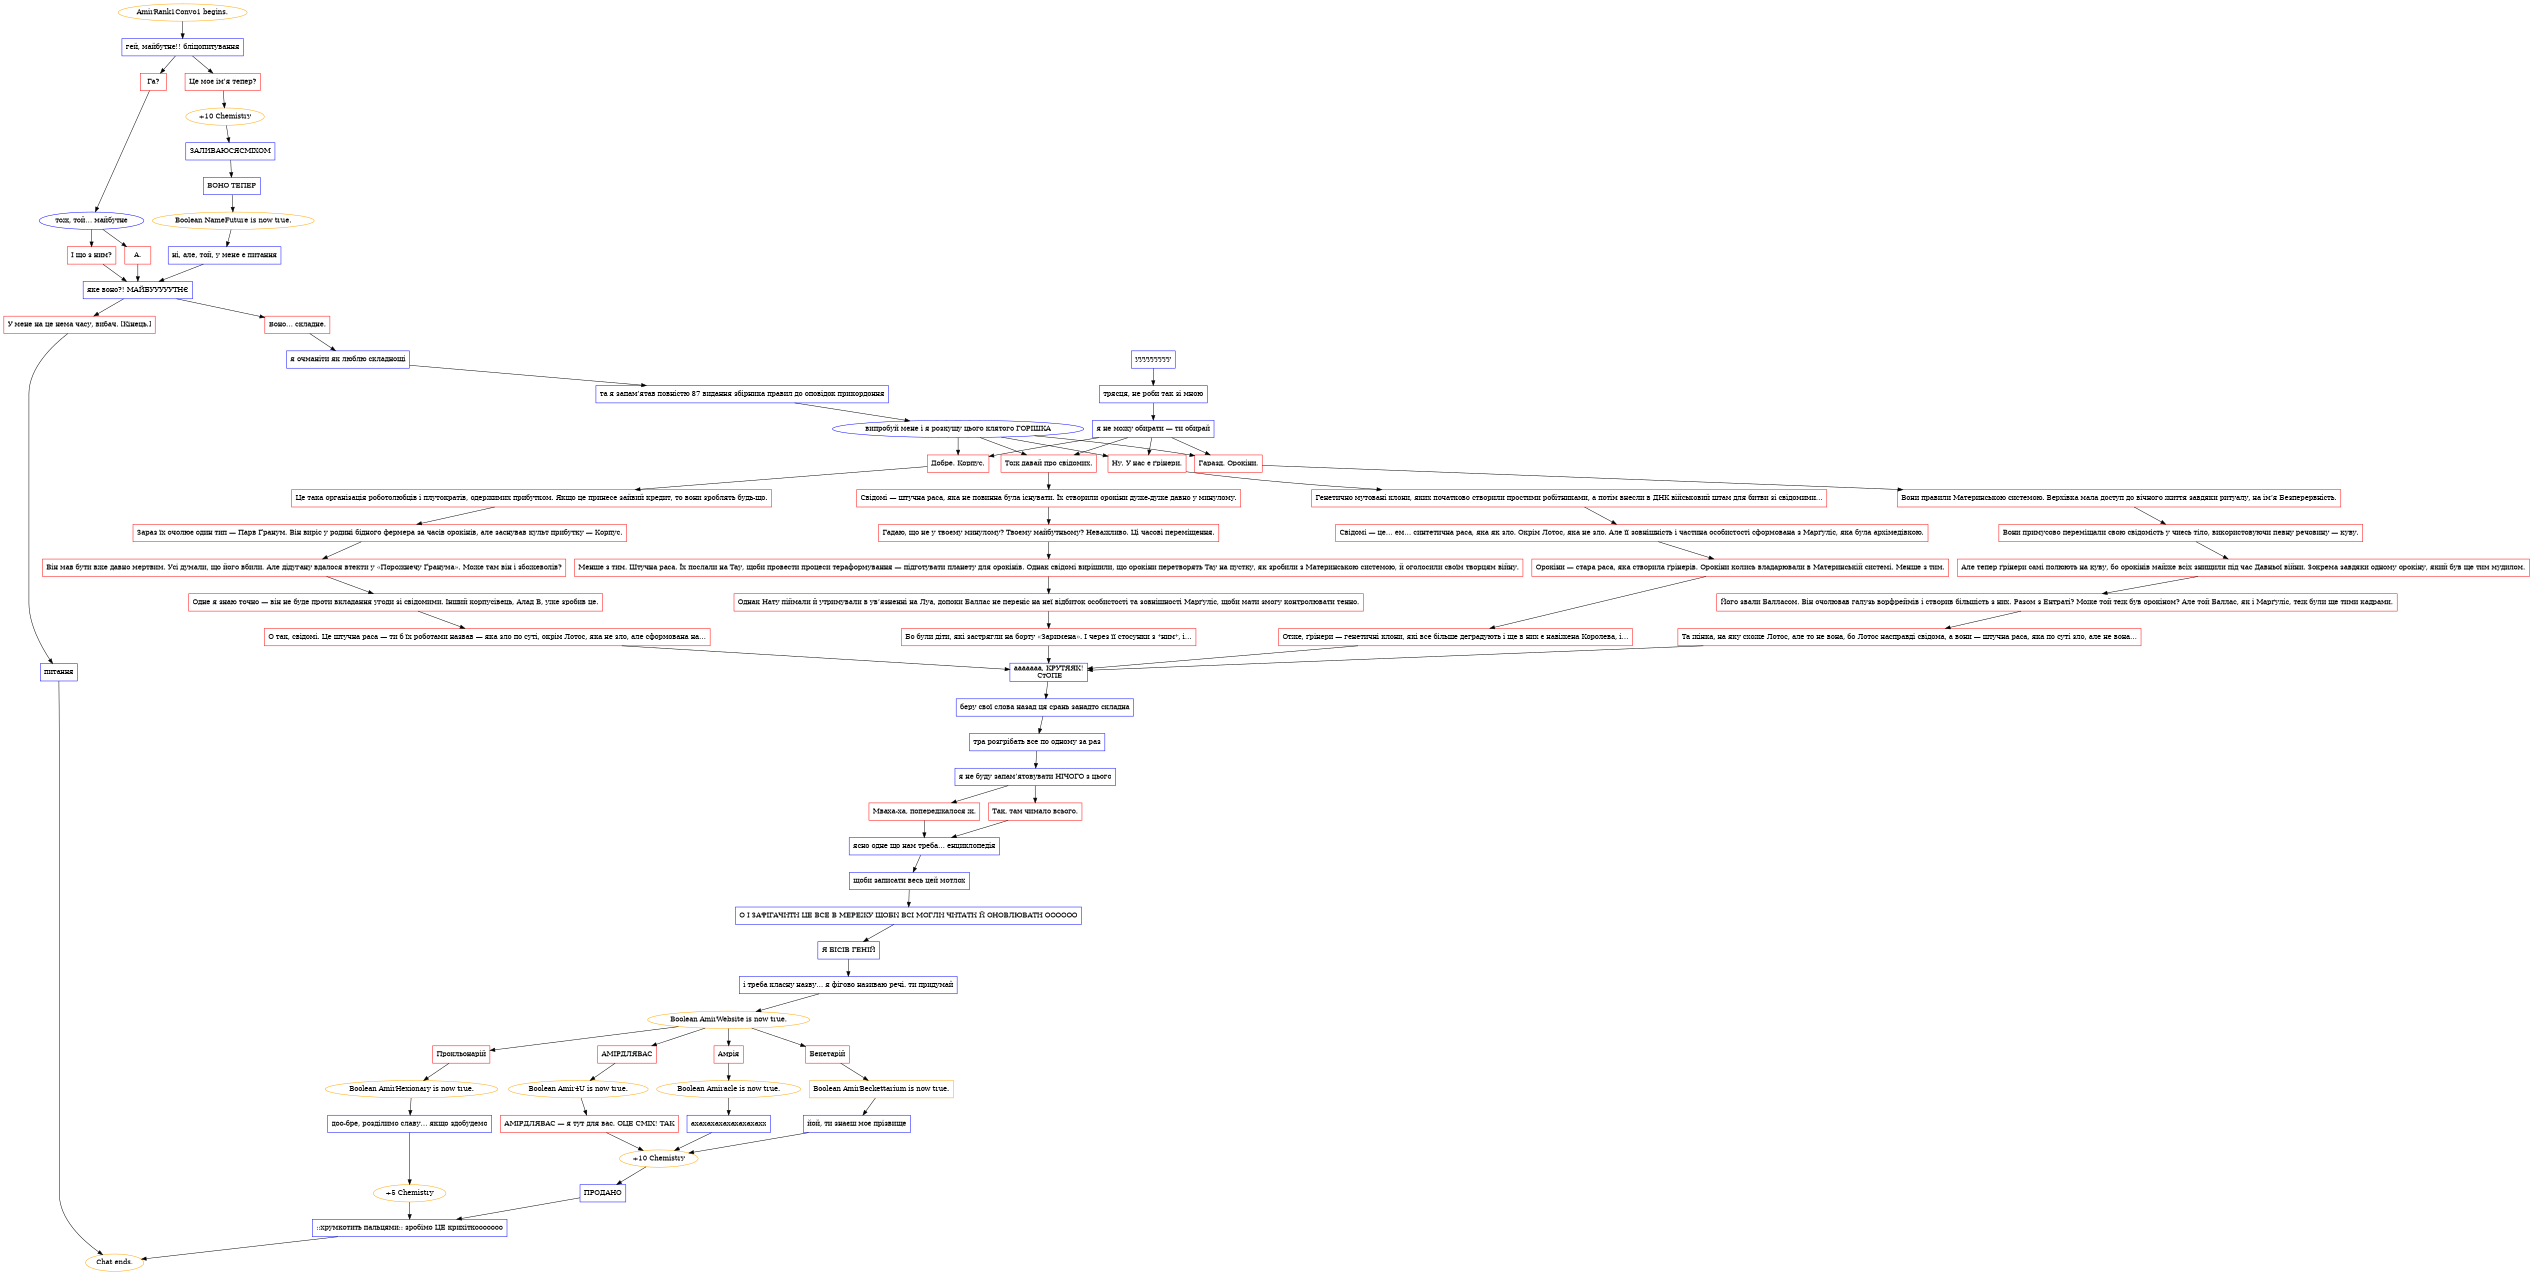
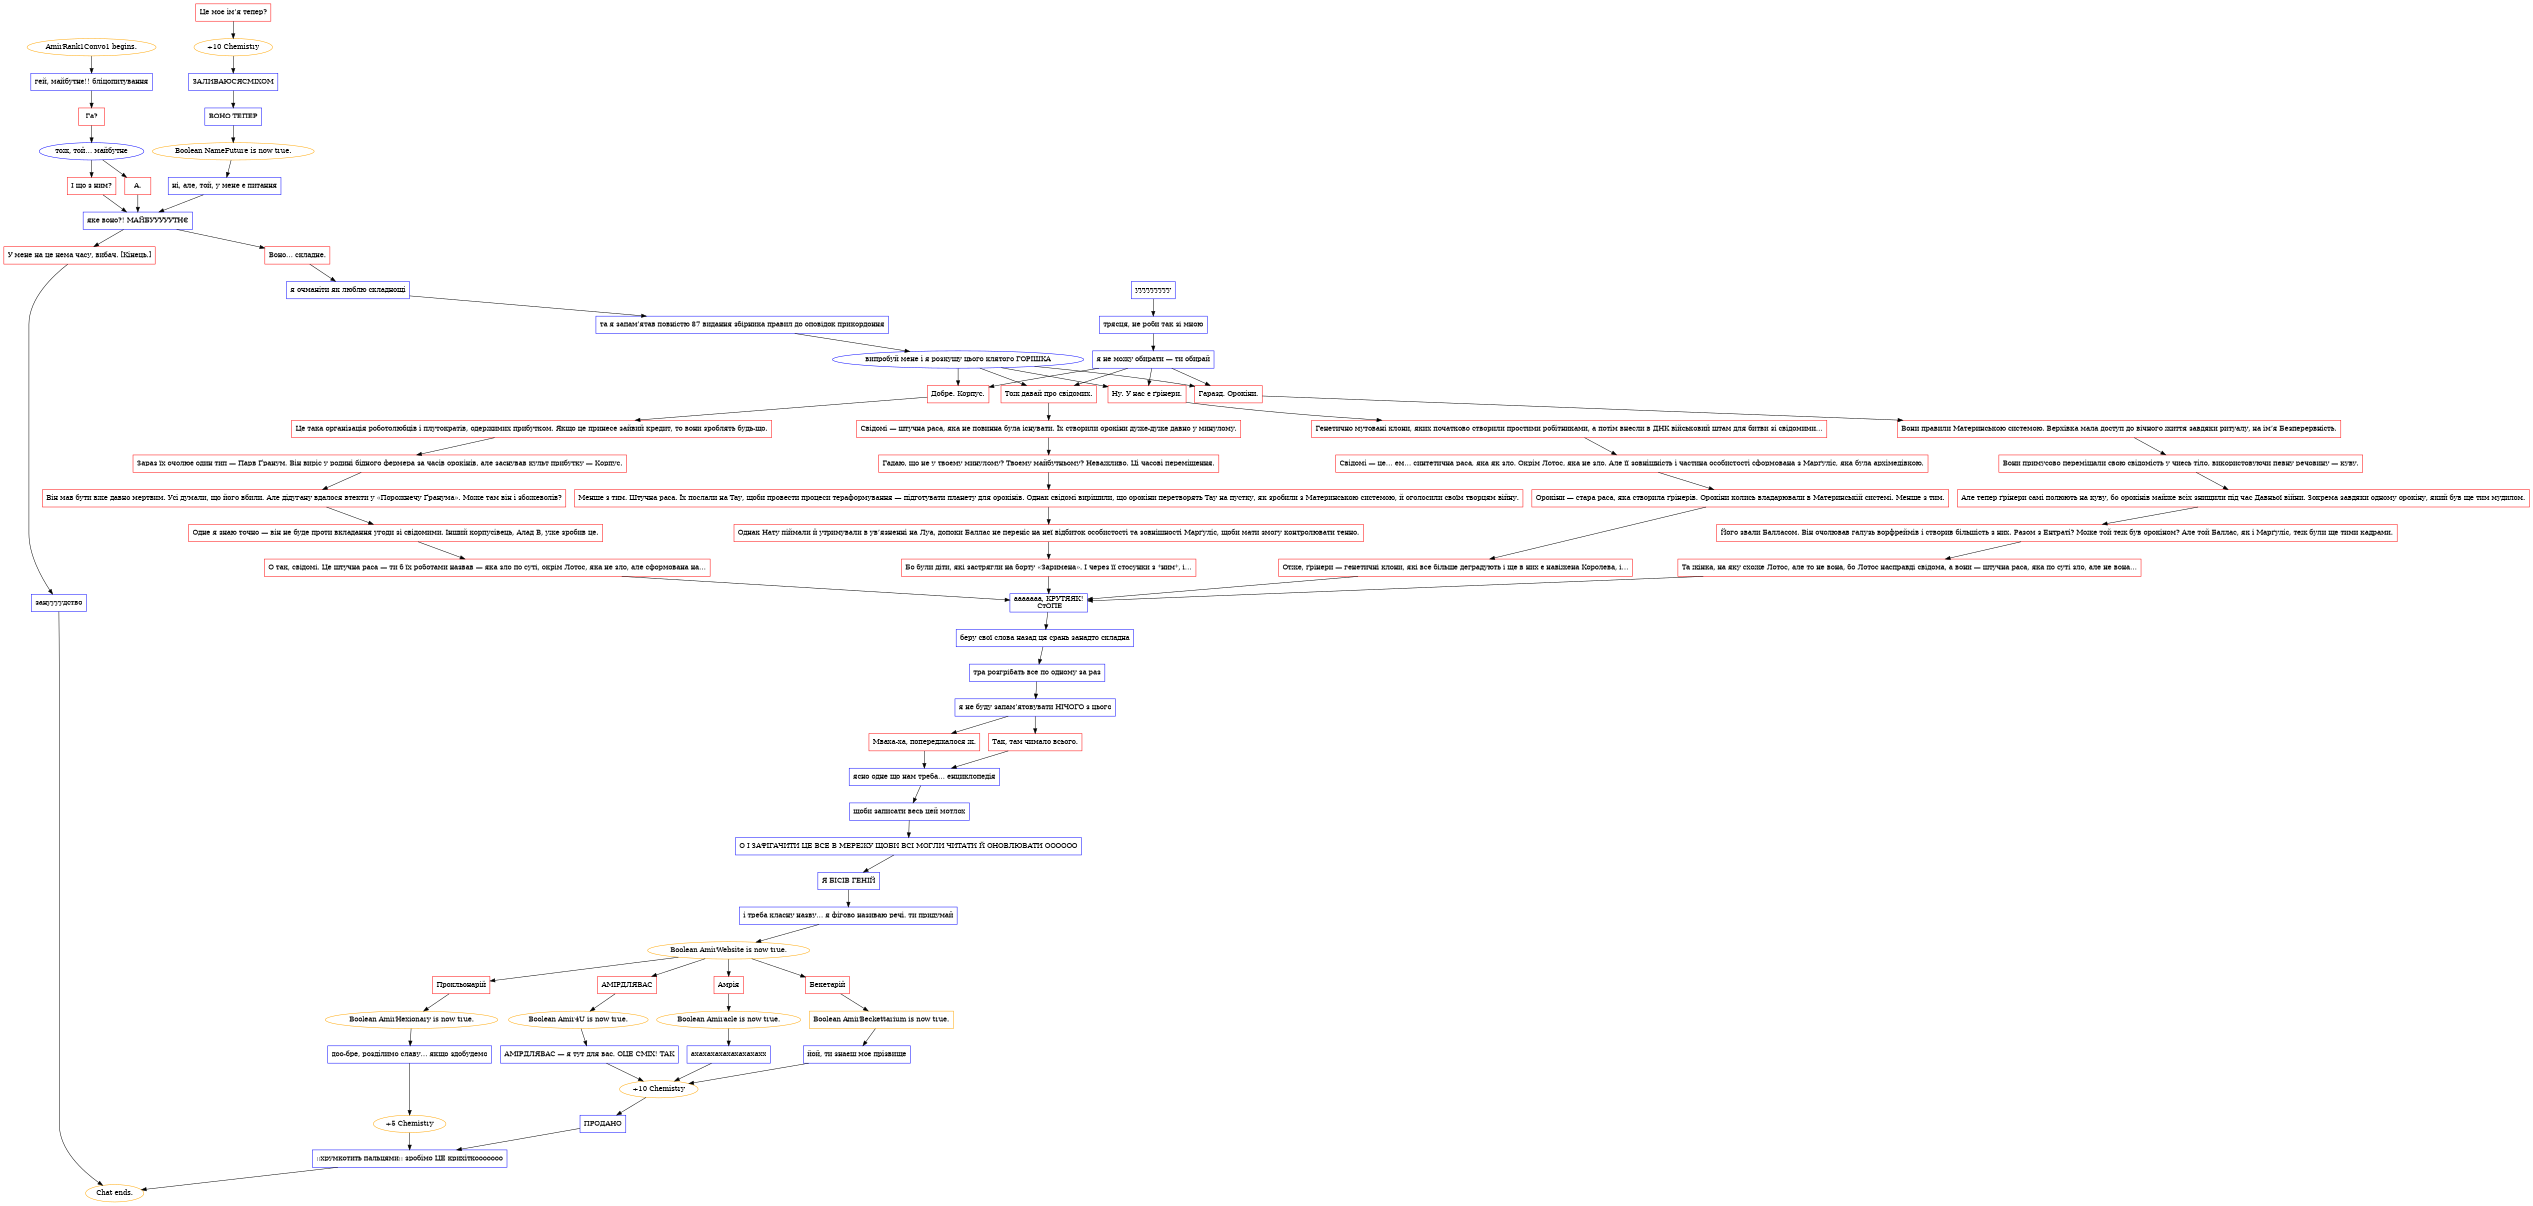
(201, 63) -> none
(59, 672) -> (59, 603)
(589, 1124) -> (589, 1054)
